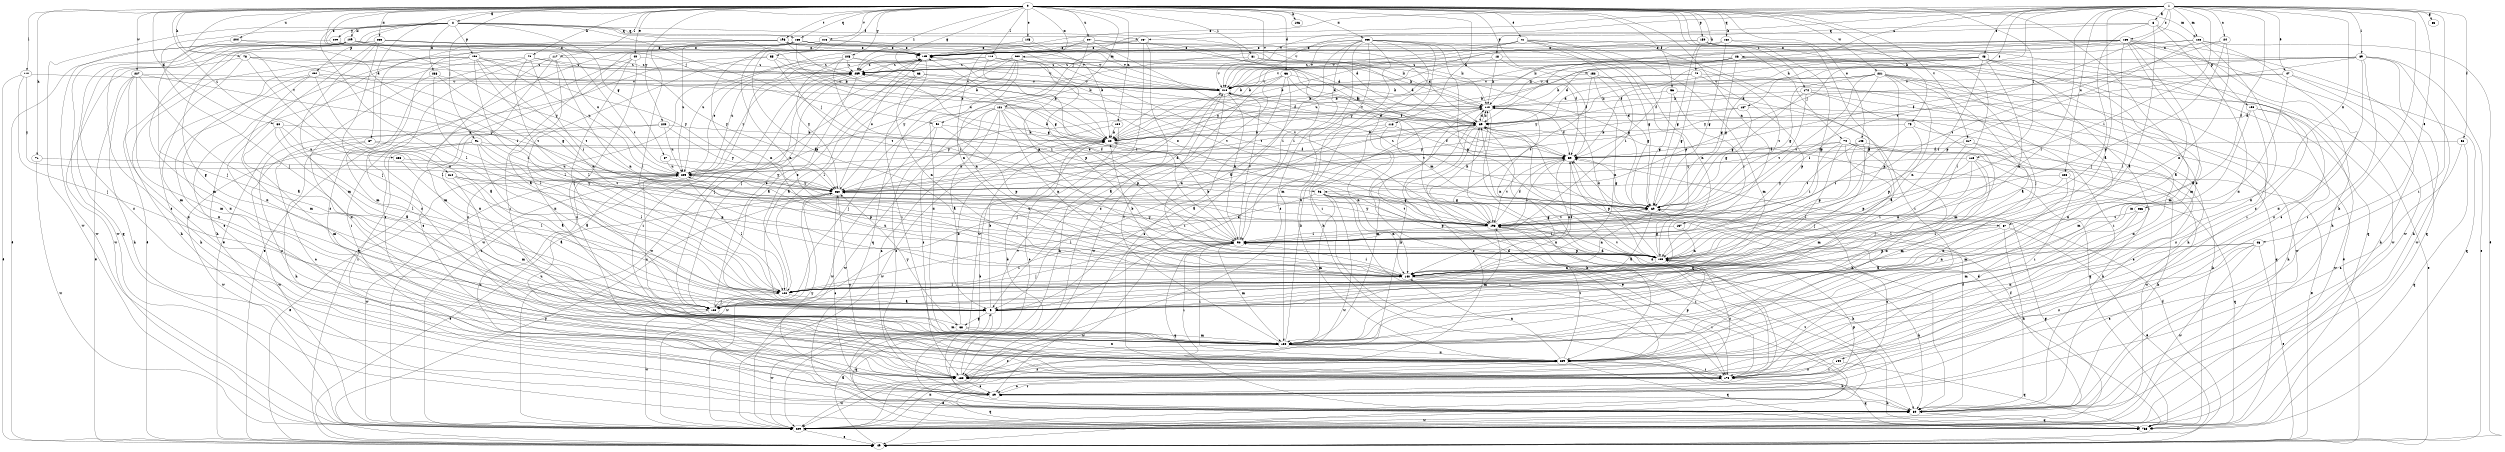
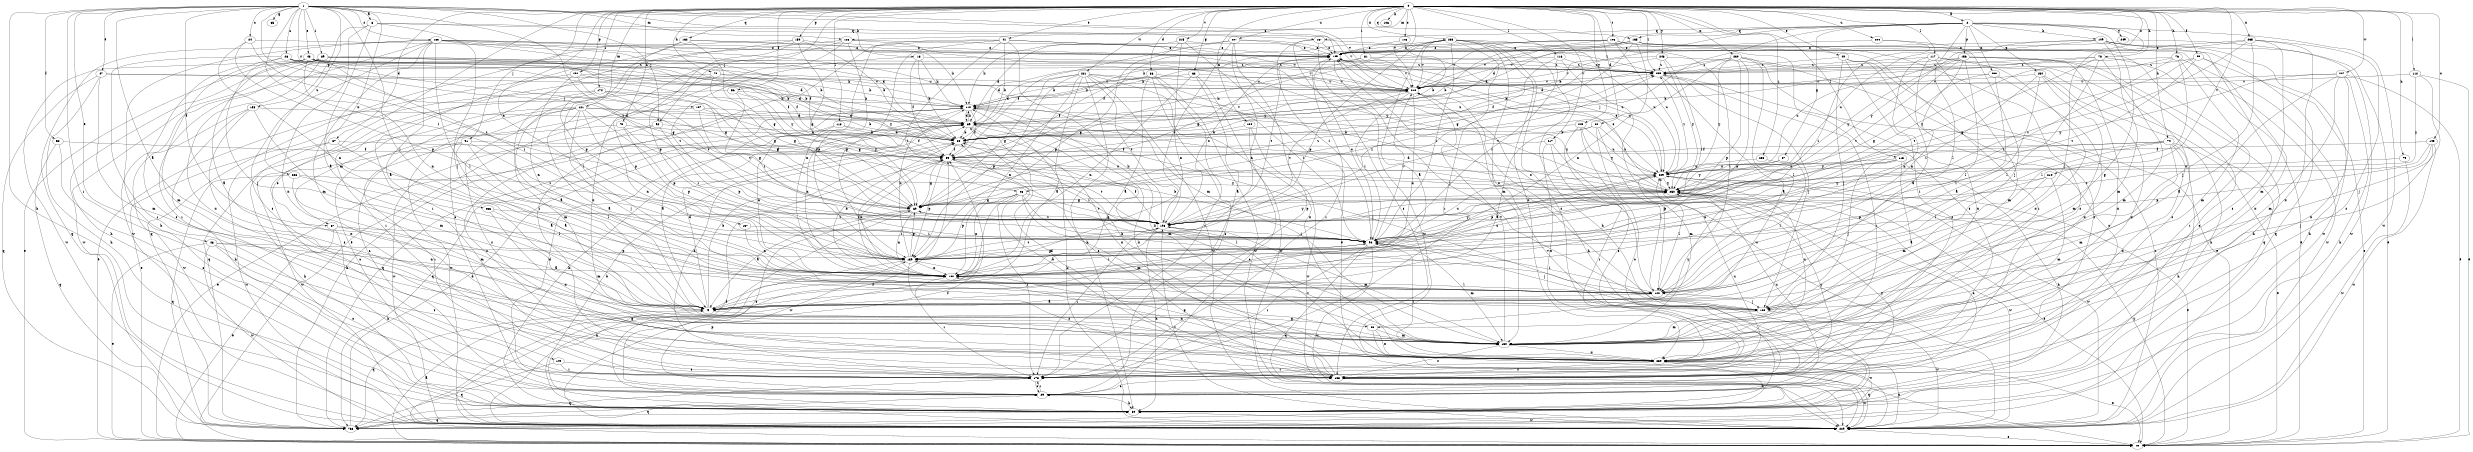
(37, 158) -> (2404, 158)
(1167, 237) -> (1275, 233)
